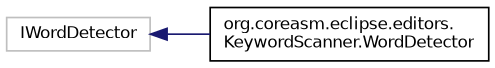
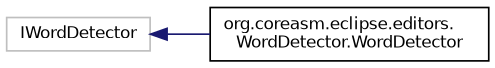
(349, 34) -> (349, 34)
